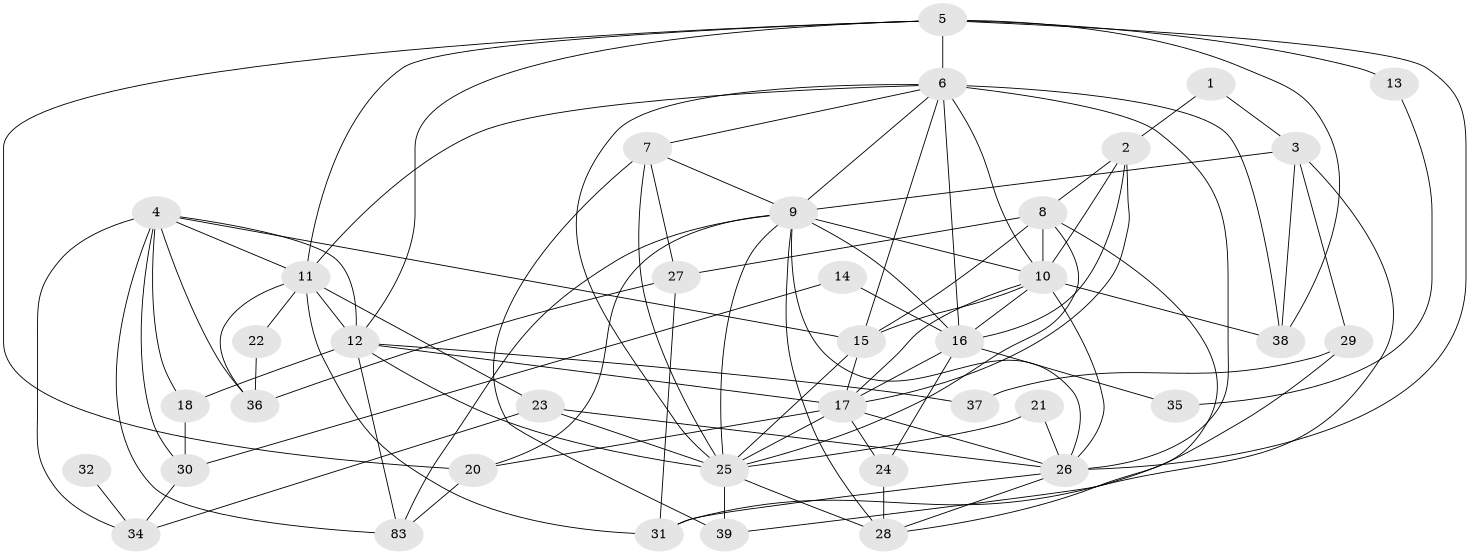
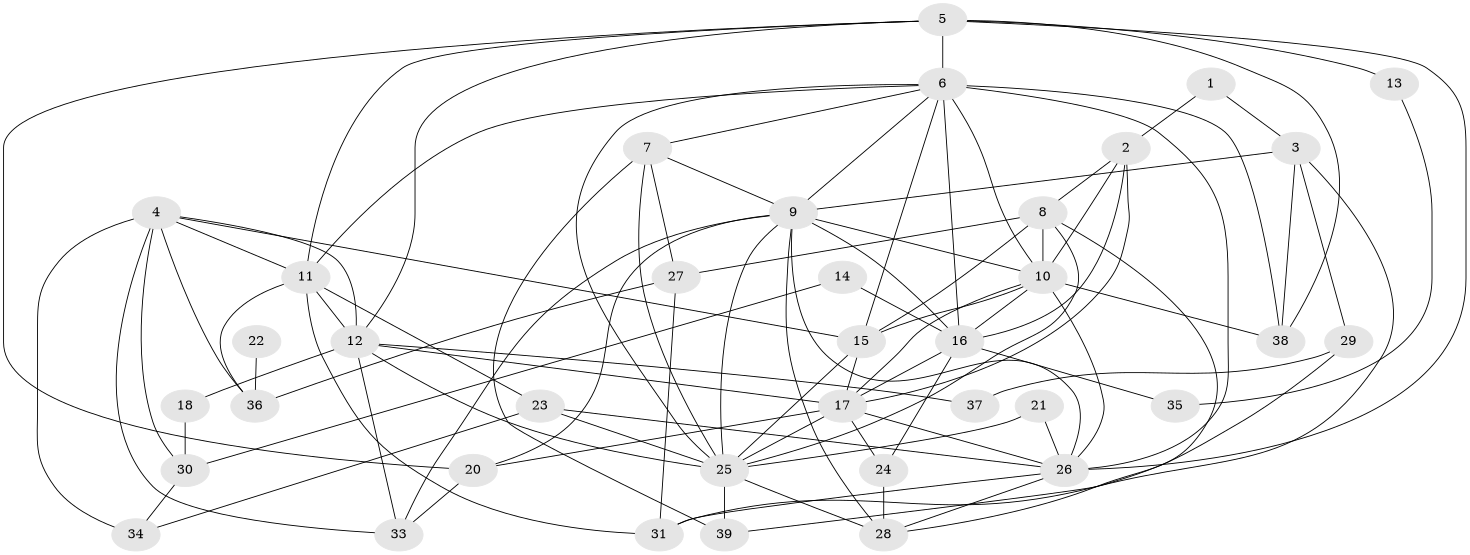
(281, 309) -> none
(154, 312) -> none
(87, 470) -> none
(399, 535) -> (399, 535)
